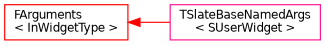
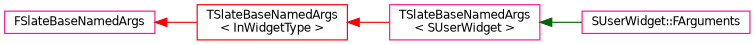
(66, 22) -> (272, 22)
none -> (80, 22)
none -> (666, 22)
